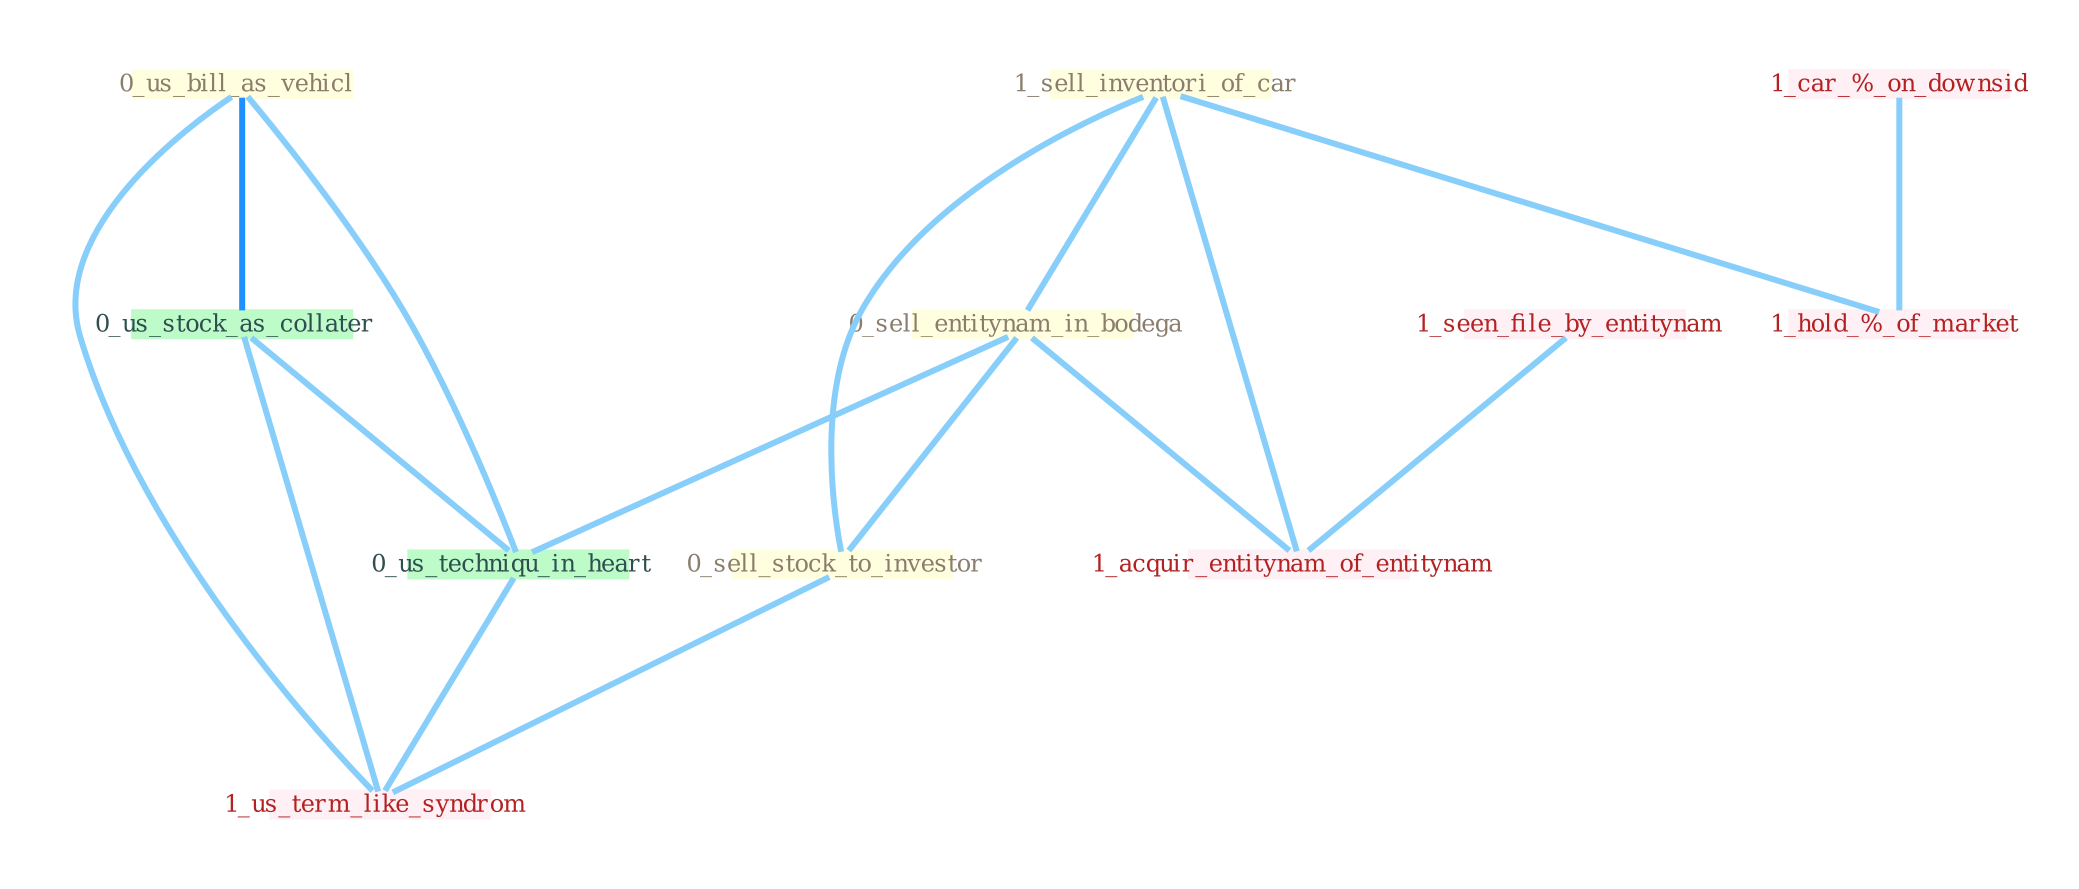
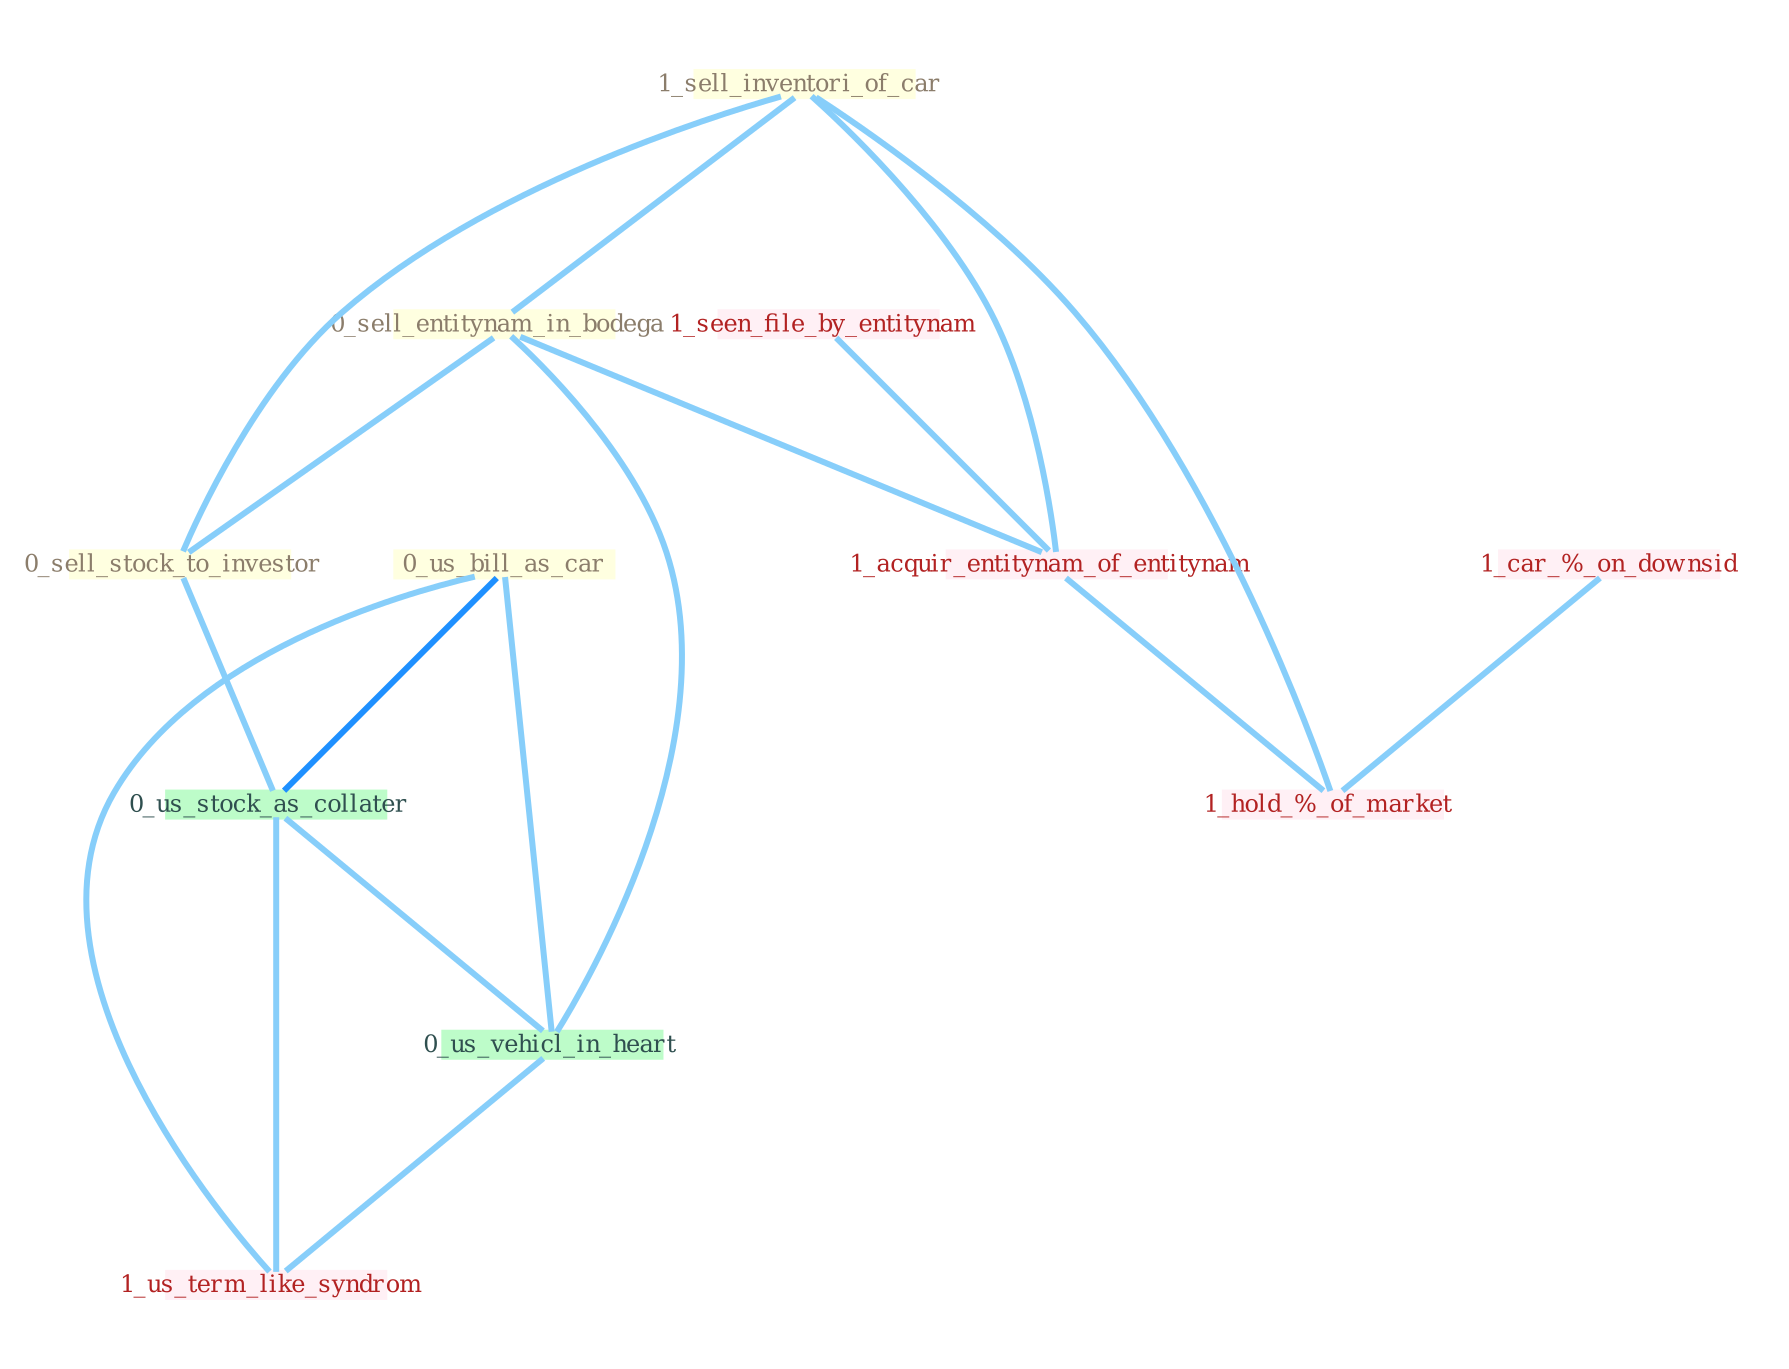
(242, 84) -> (504, 564)
(518, 564) -> (552, 1045)
none -> (1195, 684)
(611, 685) -> (242, 716)
